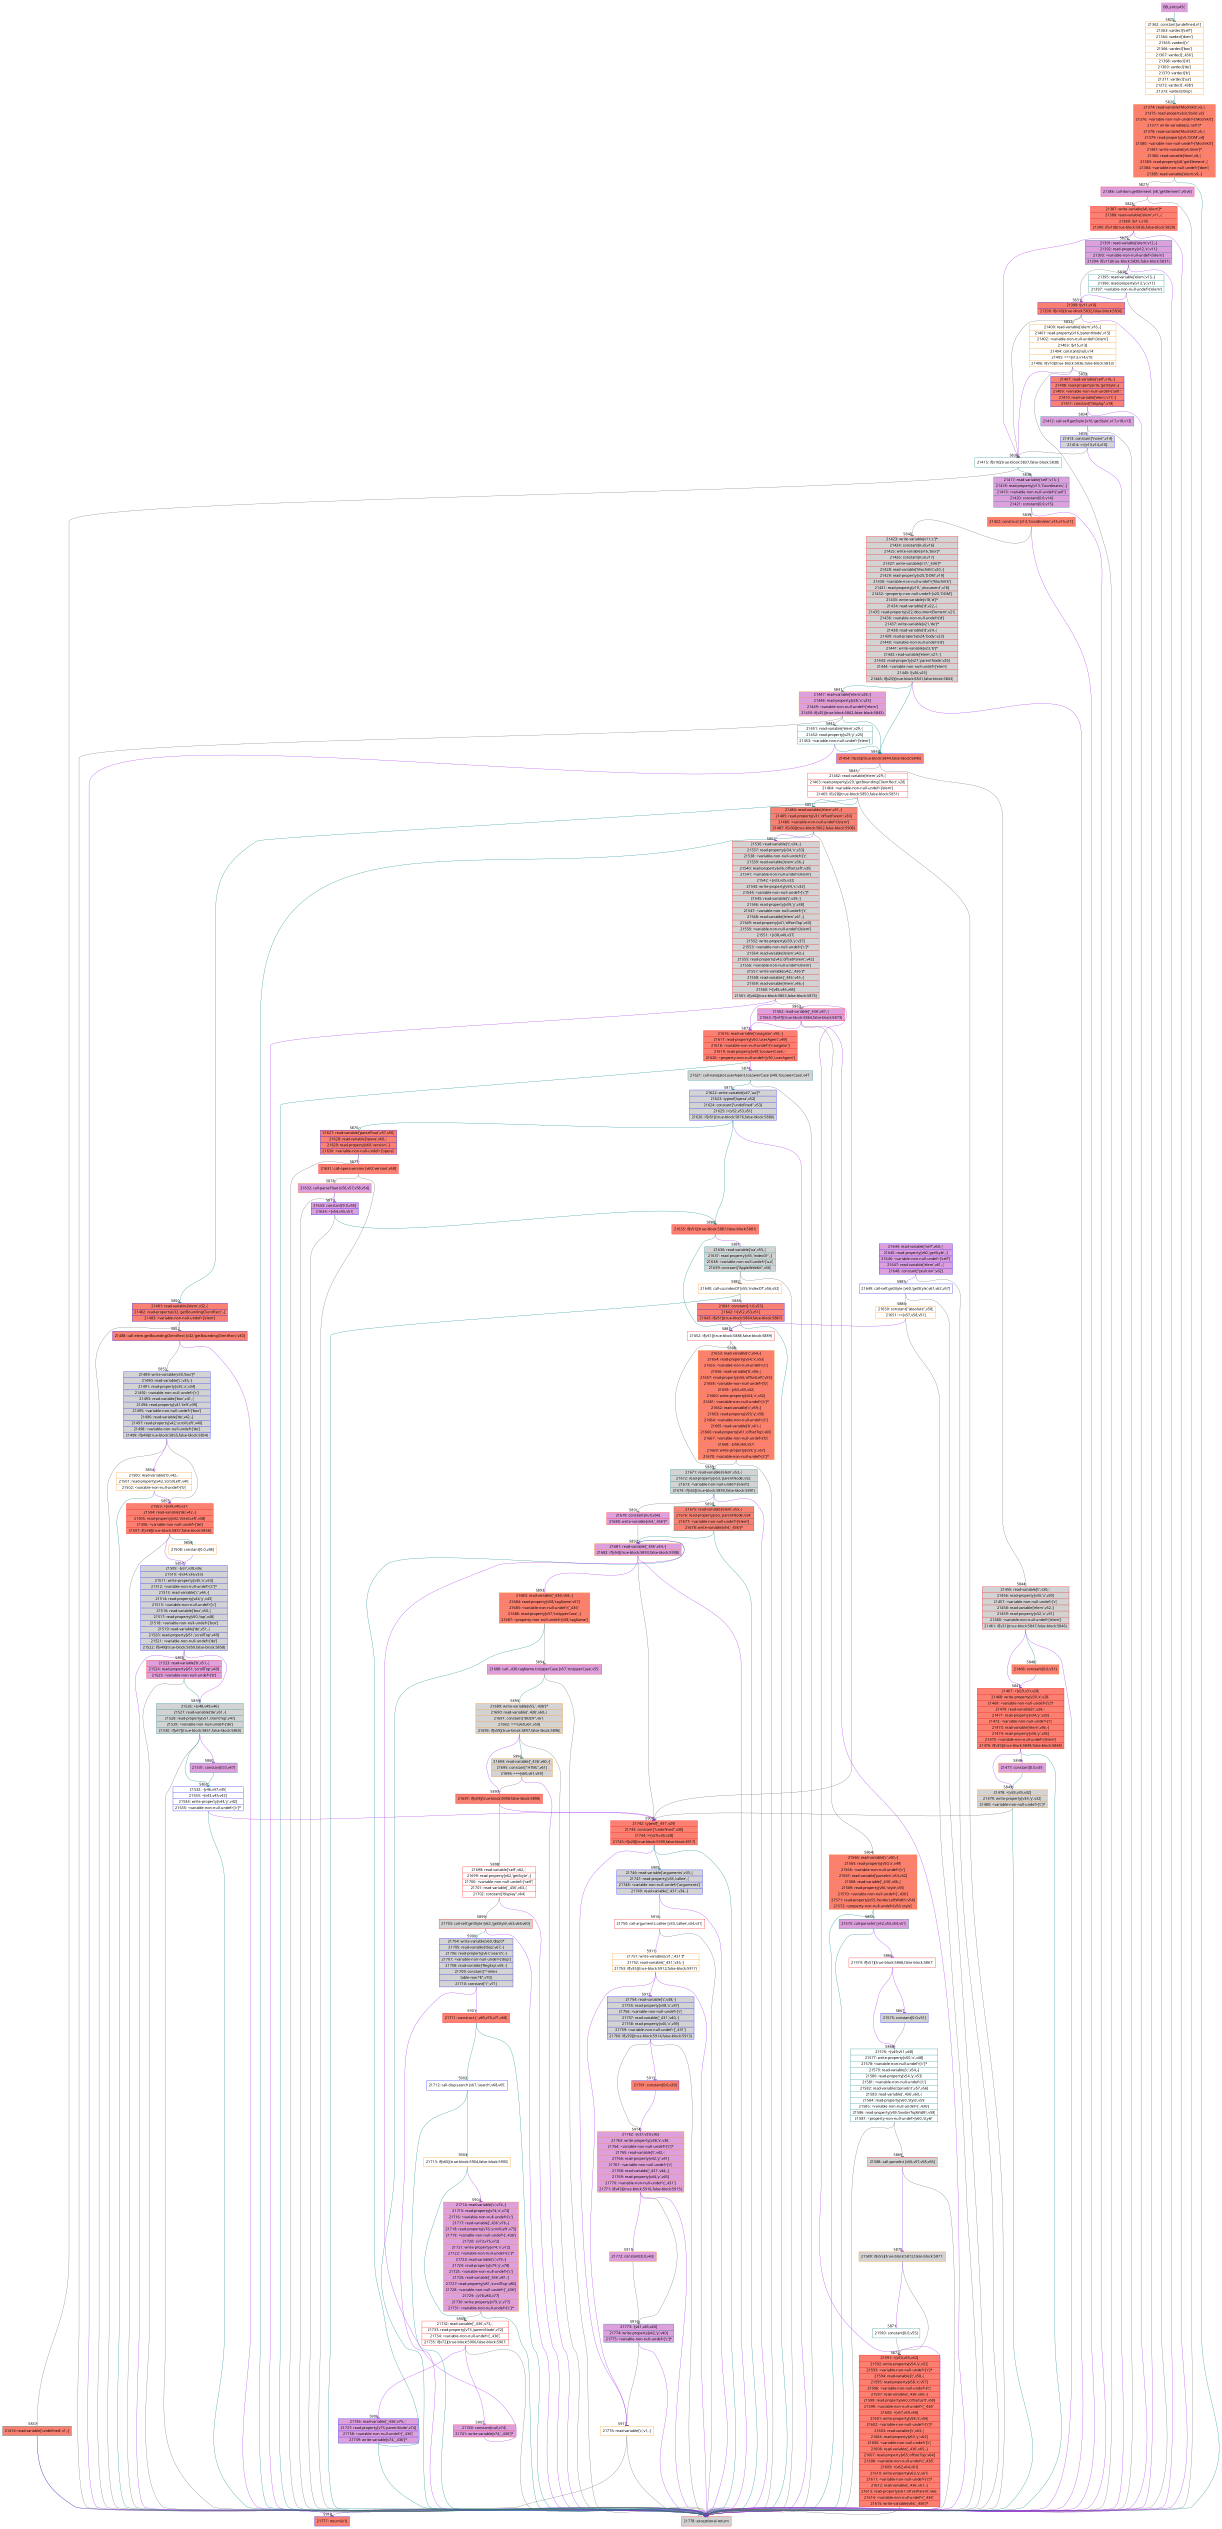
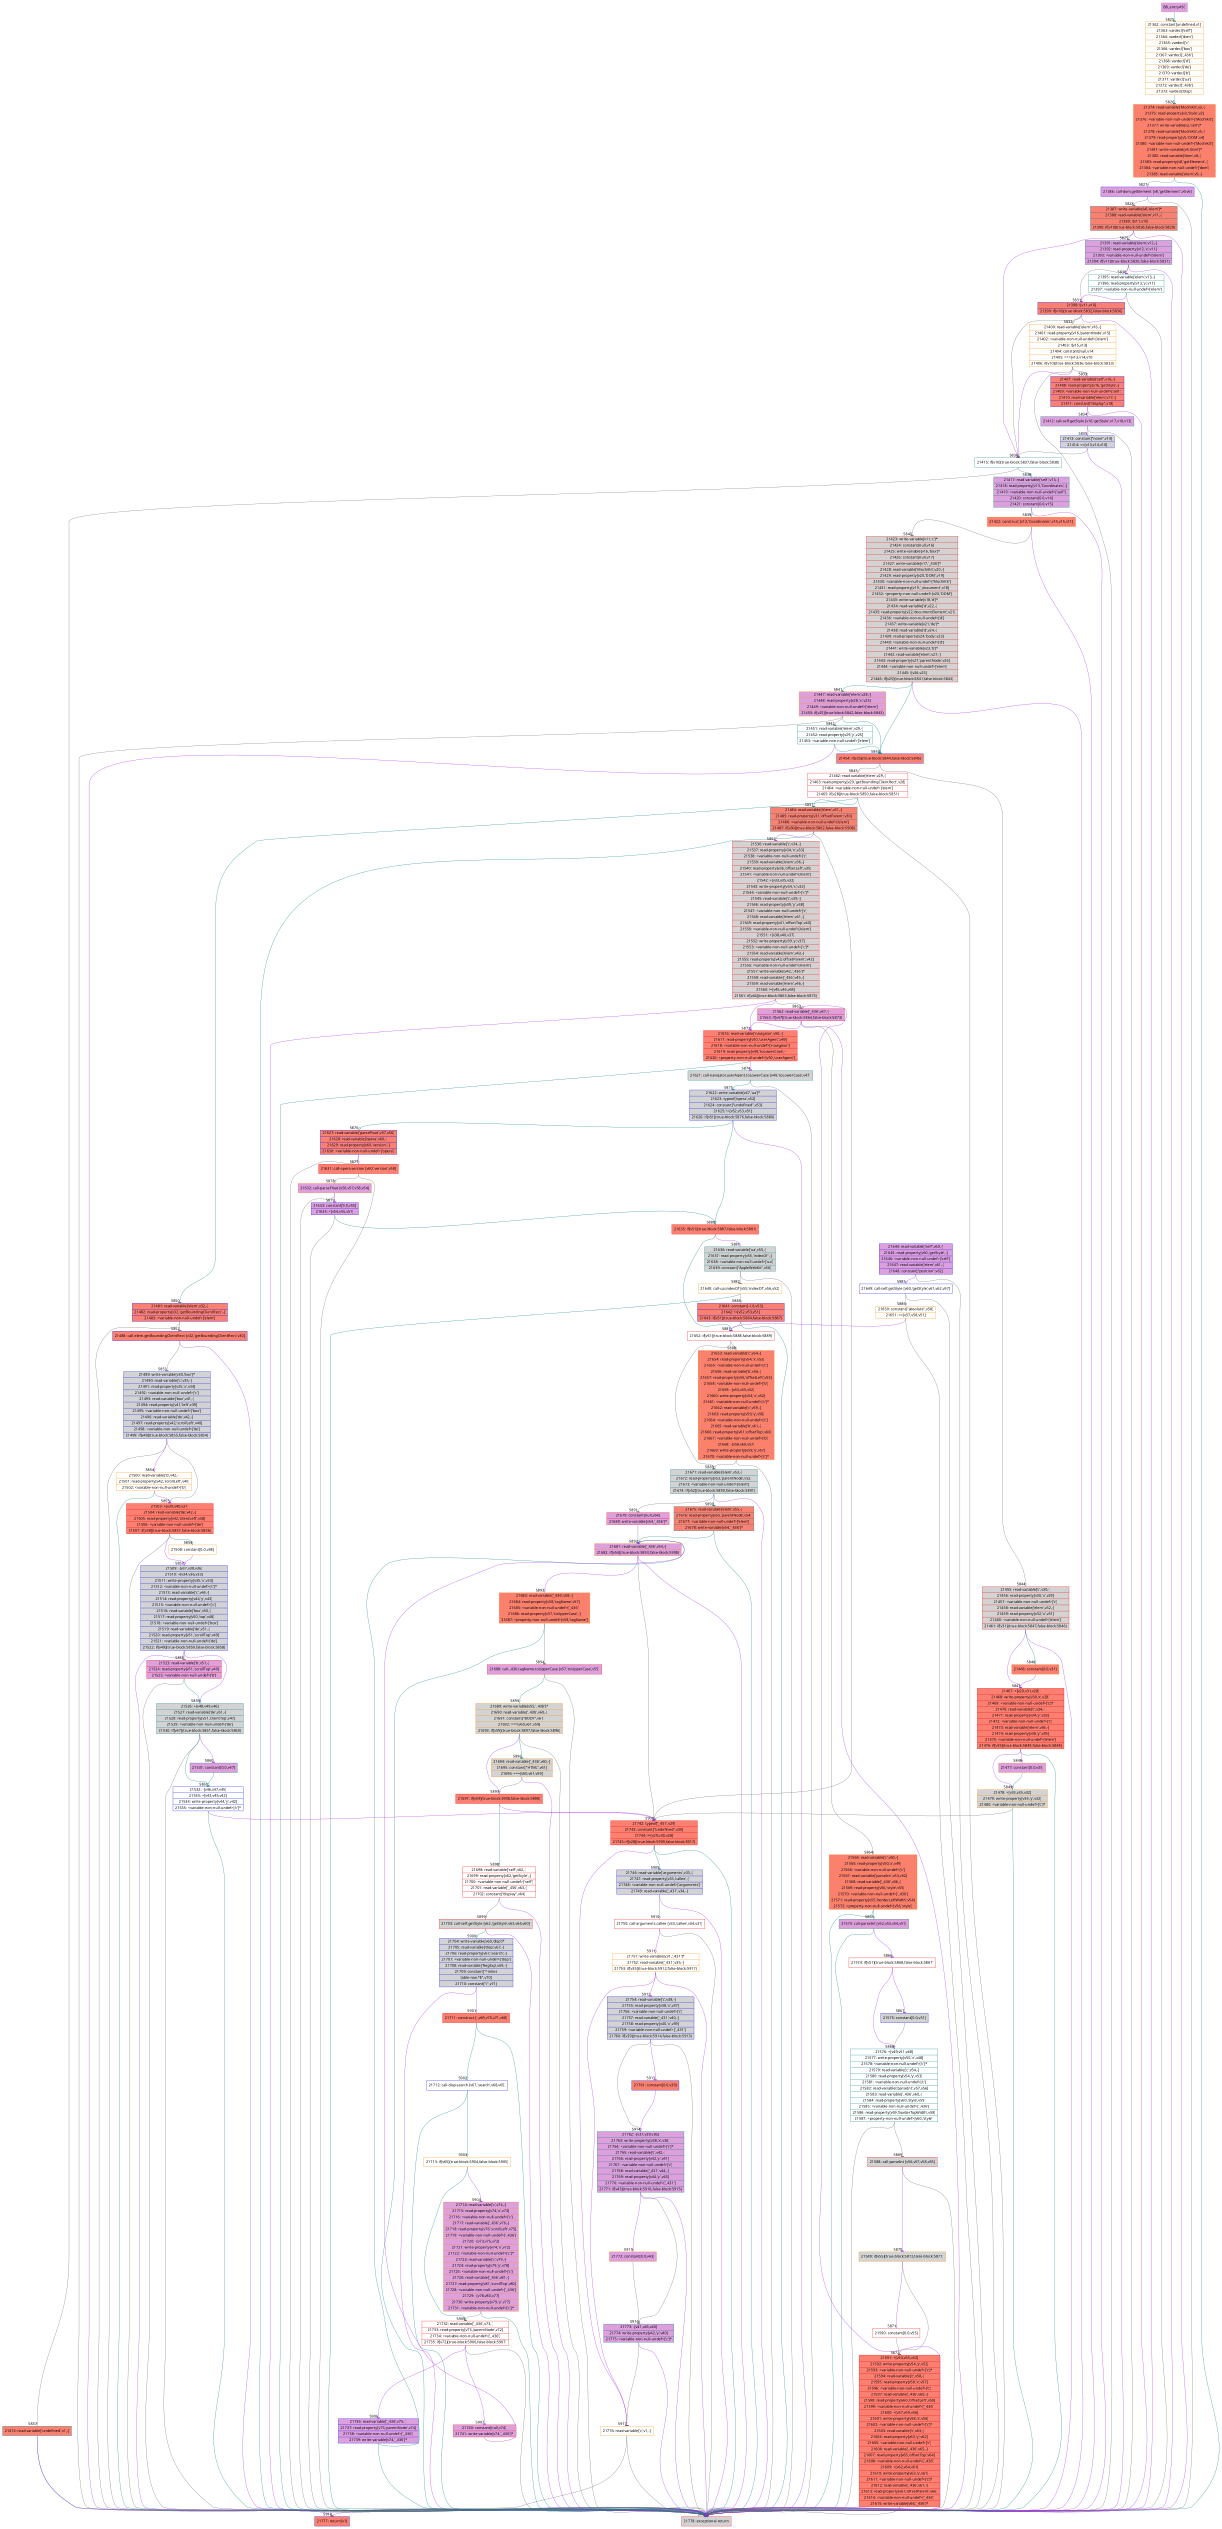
(1148, 192) -> (1148, 192)
(1134, 218) -> (1134, 218)
(724, 1172) -> (724, 1171)
(641, 2162) -> (641, 2162)
(896, 2333) -> (896, 2333)
